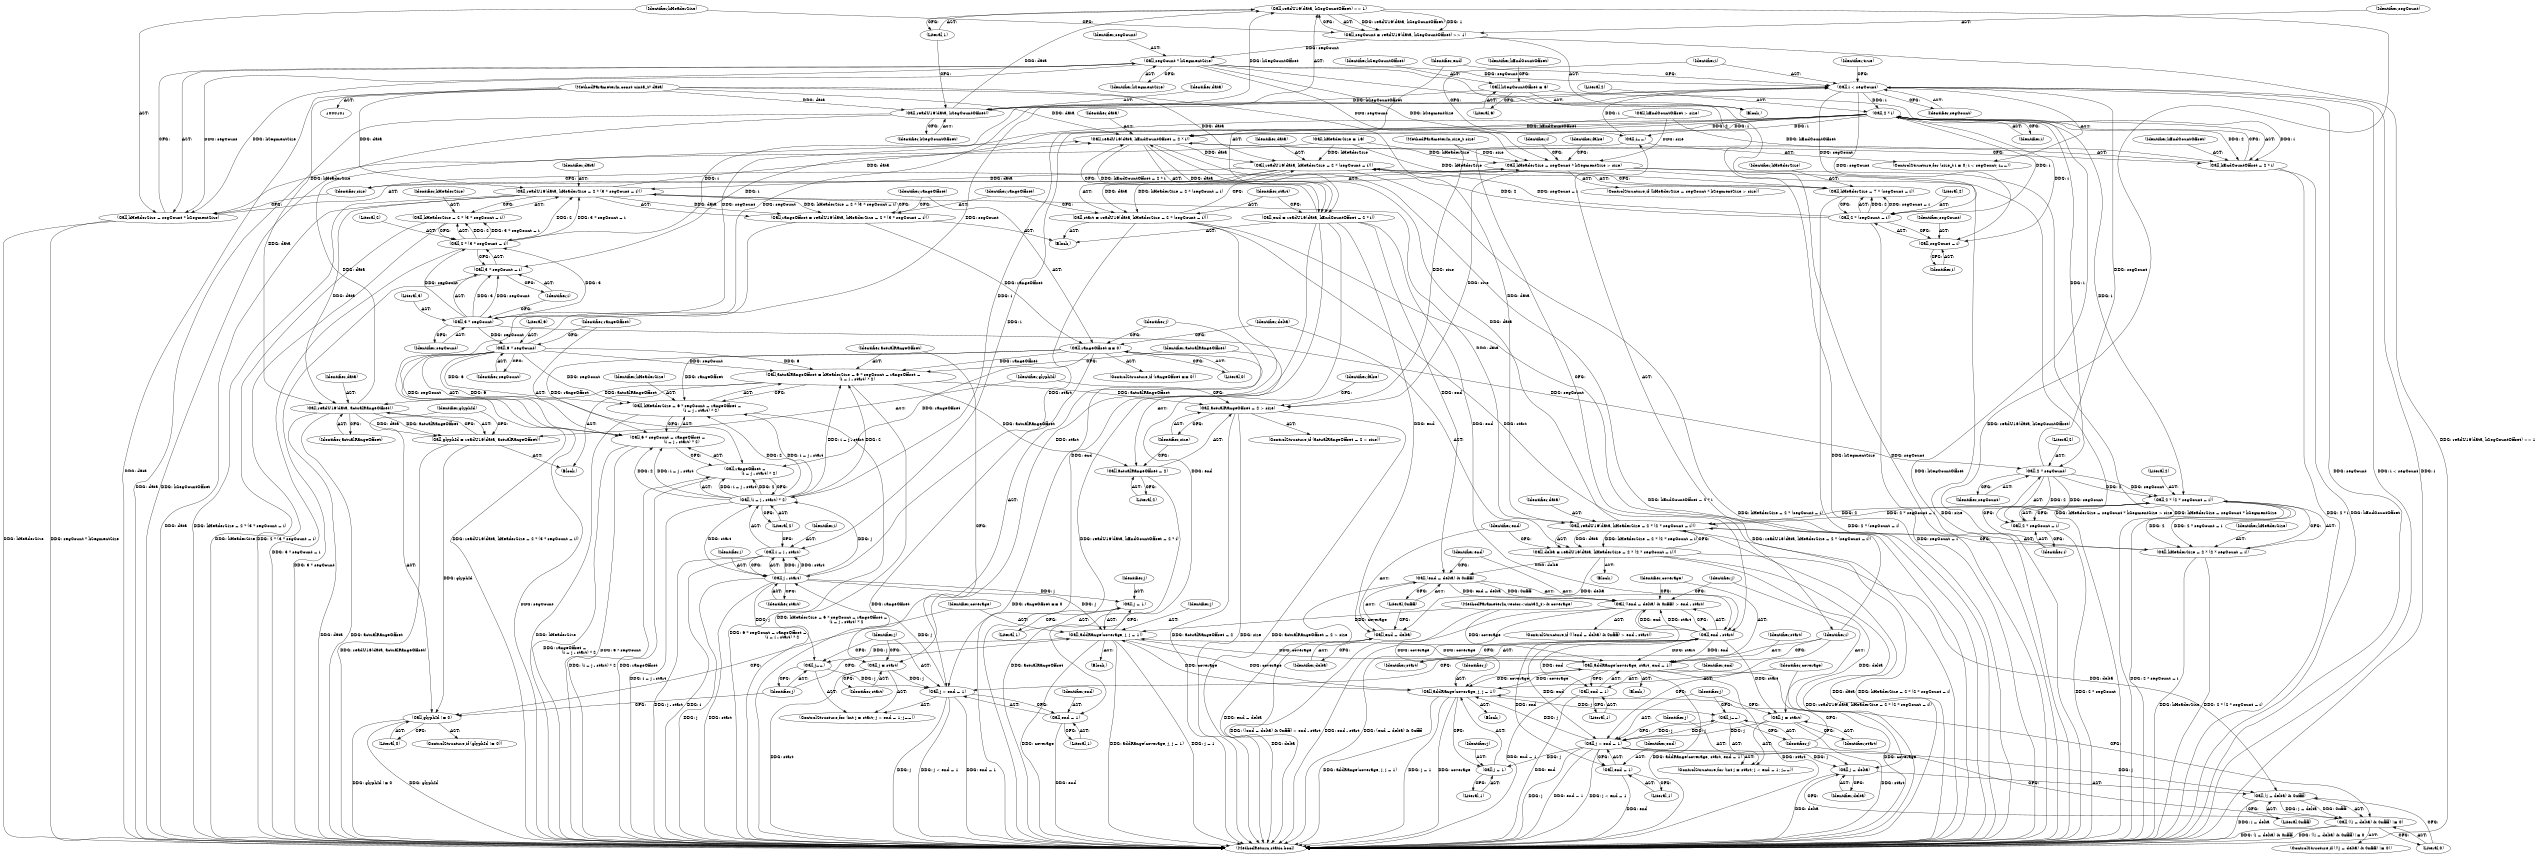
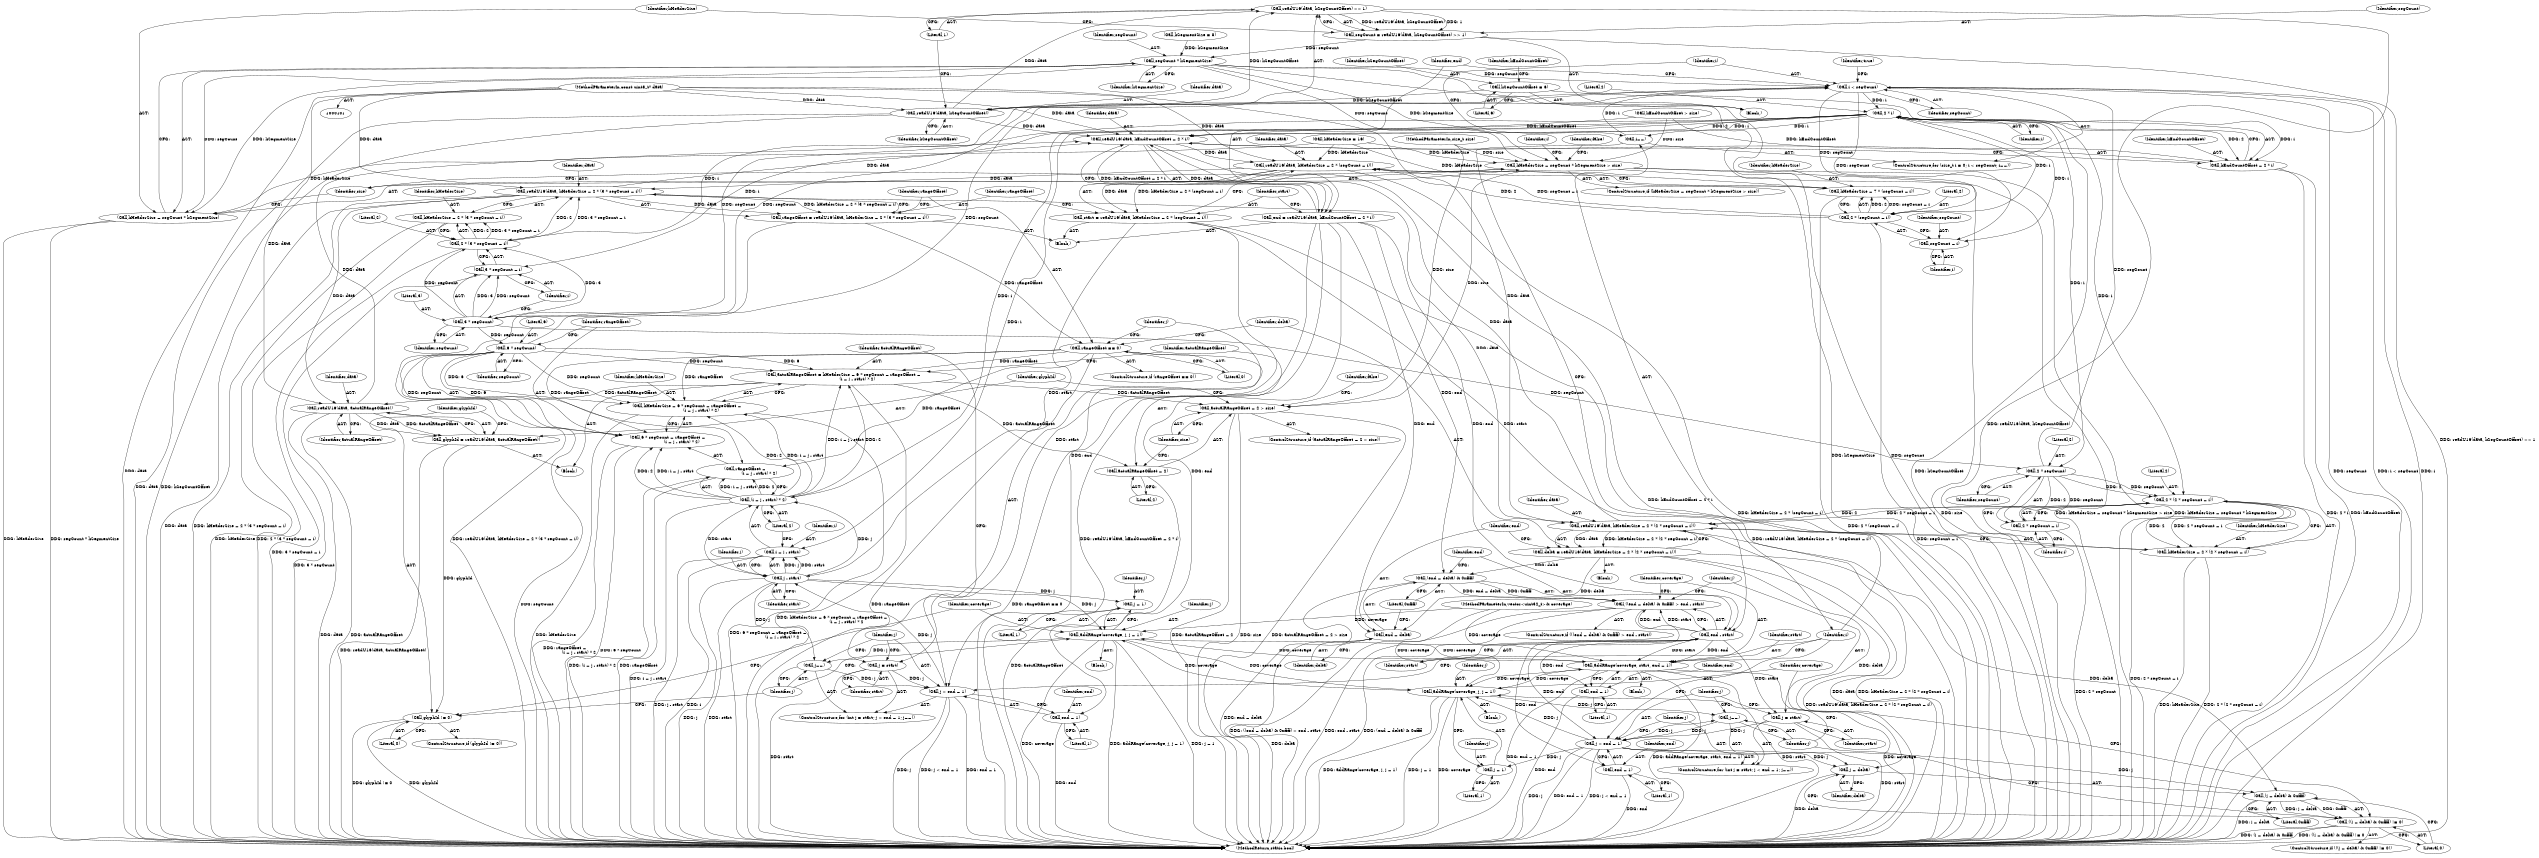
none -> (1190, 35)
none -> (1027, 129)
(691, 458) -> none
